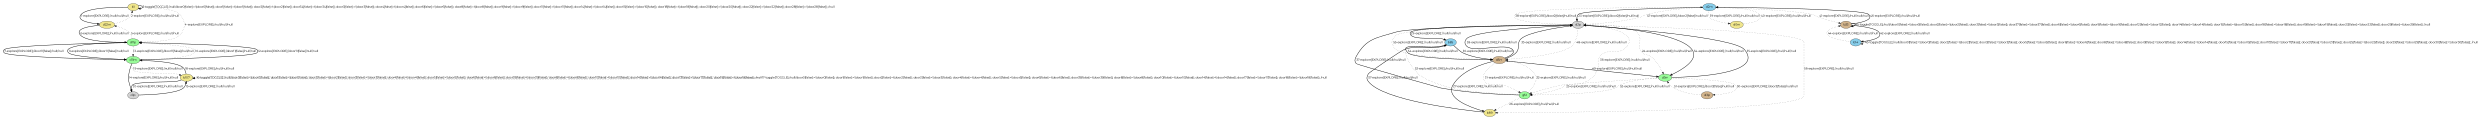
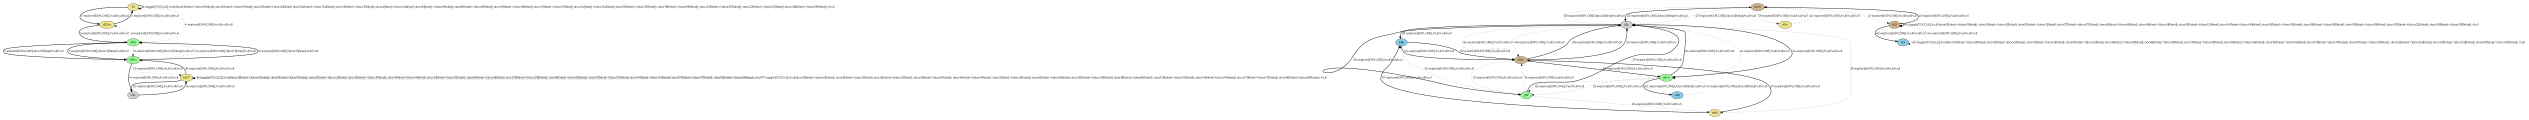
(1709, 7) -> (1758, 7)
(125, 20) -> (125, 20)
(1600, 57) -> (1367, 41)
(1717, 81) -> (1646, 89)
(1454, 84) -> (1682, 68)
(1707, 95) -> (1677, 95)
